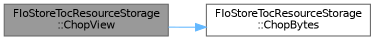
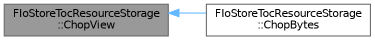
(182, 27) -> (193, 13)
